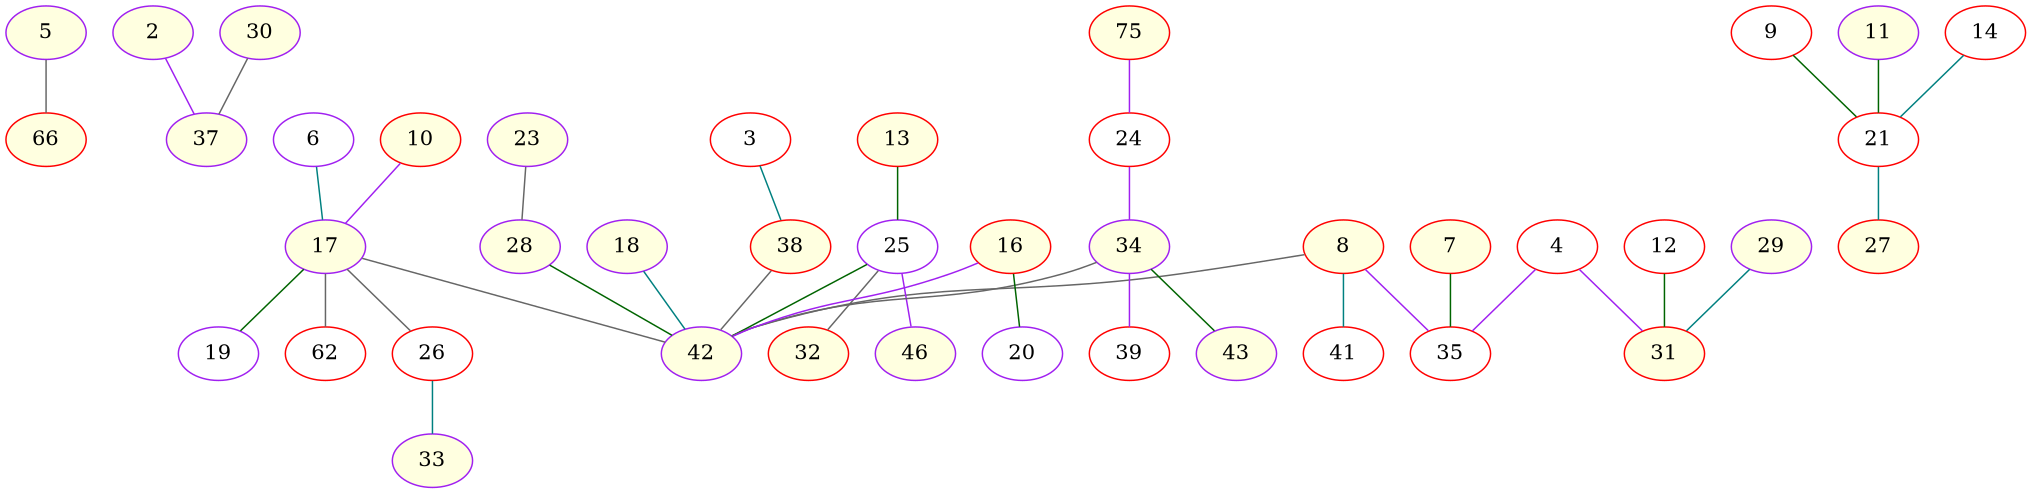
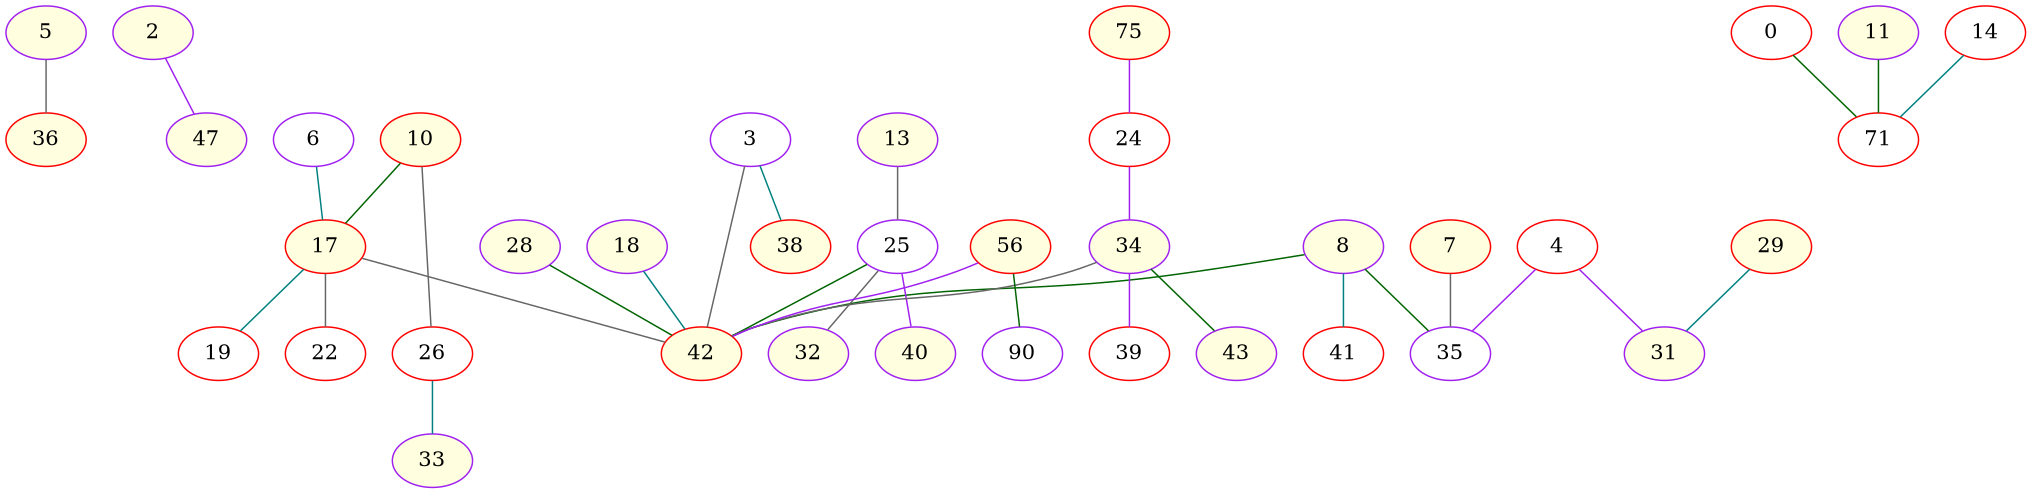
(260, 33) -> none
(1771, 33) -> (1771, 33)
(46, 140) -> (46, 140)
(207, 140) -> (207, 140)
(528, 140) -> none
(750, 140) -> (750, 140)
(898, 140) -> (898, 140)
(1878, 140) -> (1878, 140)
(373, 193) -> (373, 193)
(898, 193) -> (898, 193)
(325, 247) -> (325, 247)
(1011, 247) -> (1011, 247)
(1343, 247) -> (1343, 247)
(1664, 247) -> none
(1771, 247) -> (1771, 247)
(1878, 247) -> none
(1060, 286) -> (1060, 286)
(272, 300) -> (272, 300)
(379, 300) -> (427, 247)
(746, 300) -> (726, 247)
(1397, 300) -> (1397, 300)
(1450, 300) -> (1450, 300)
(218, 354) -> (218, 354)
(325, 354) -> (325, 354)
(701, 354) -> (701, 354)
(808, 354) -> (808, 354)
(915, 354) -> (915, 354)
(1022, 354) -> (1022, 354)
(1450, 354) -> (1450, 354)
(1664, 354) -> (1664, 354)
